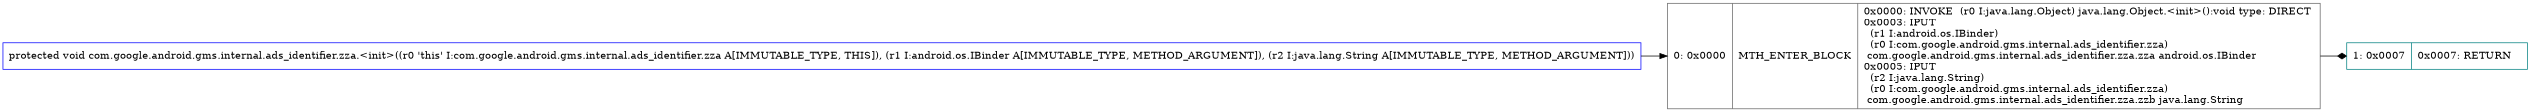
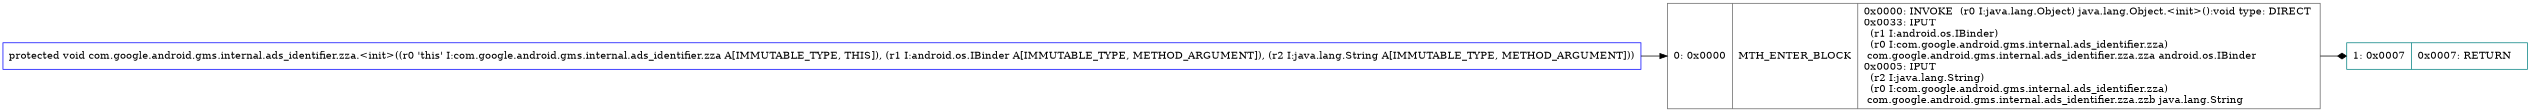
(1903, 22) -> (1903, 22)
